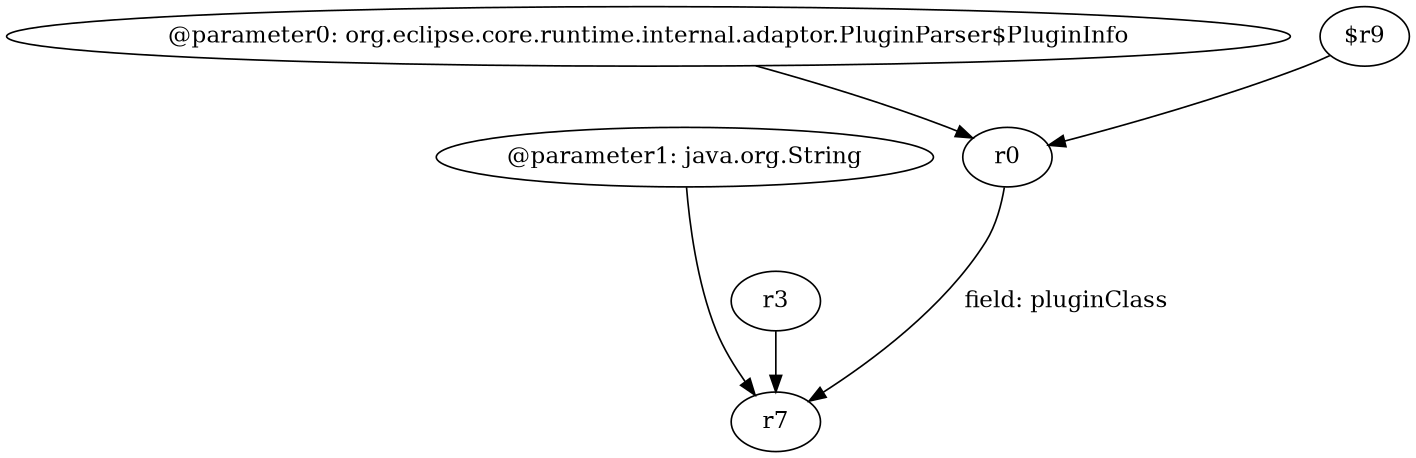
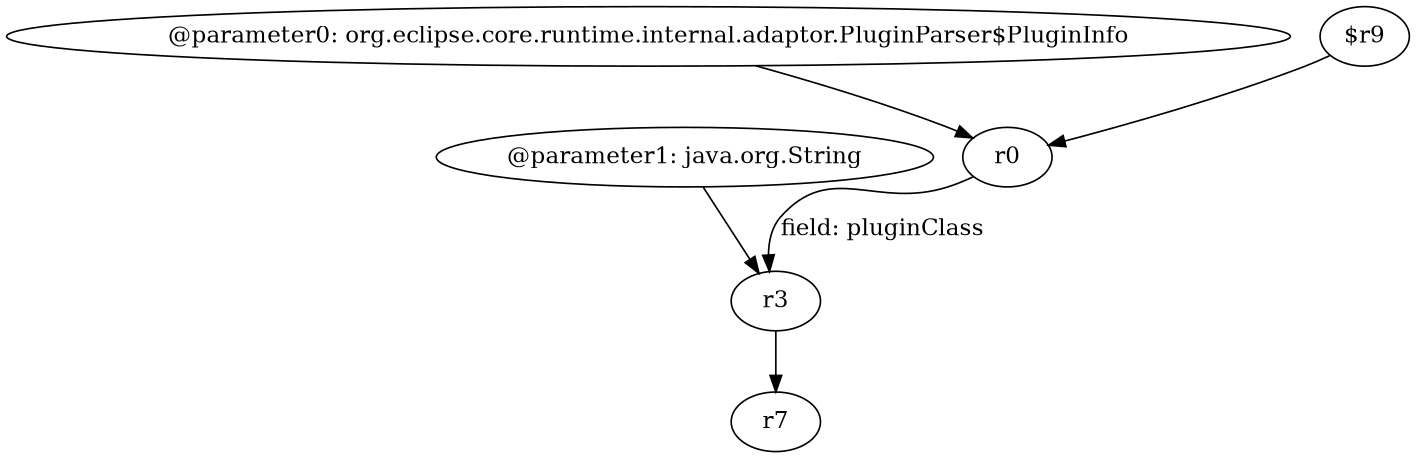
(703, 289) -> (727, 223)
(933, 305) -> (854, 189)
